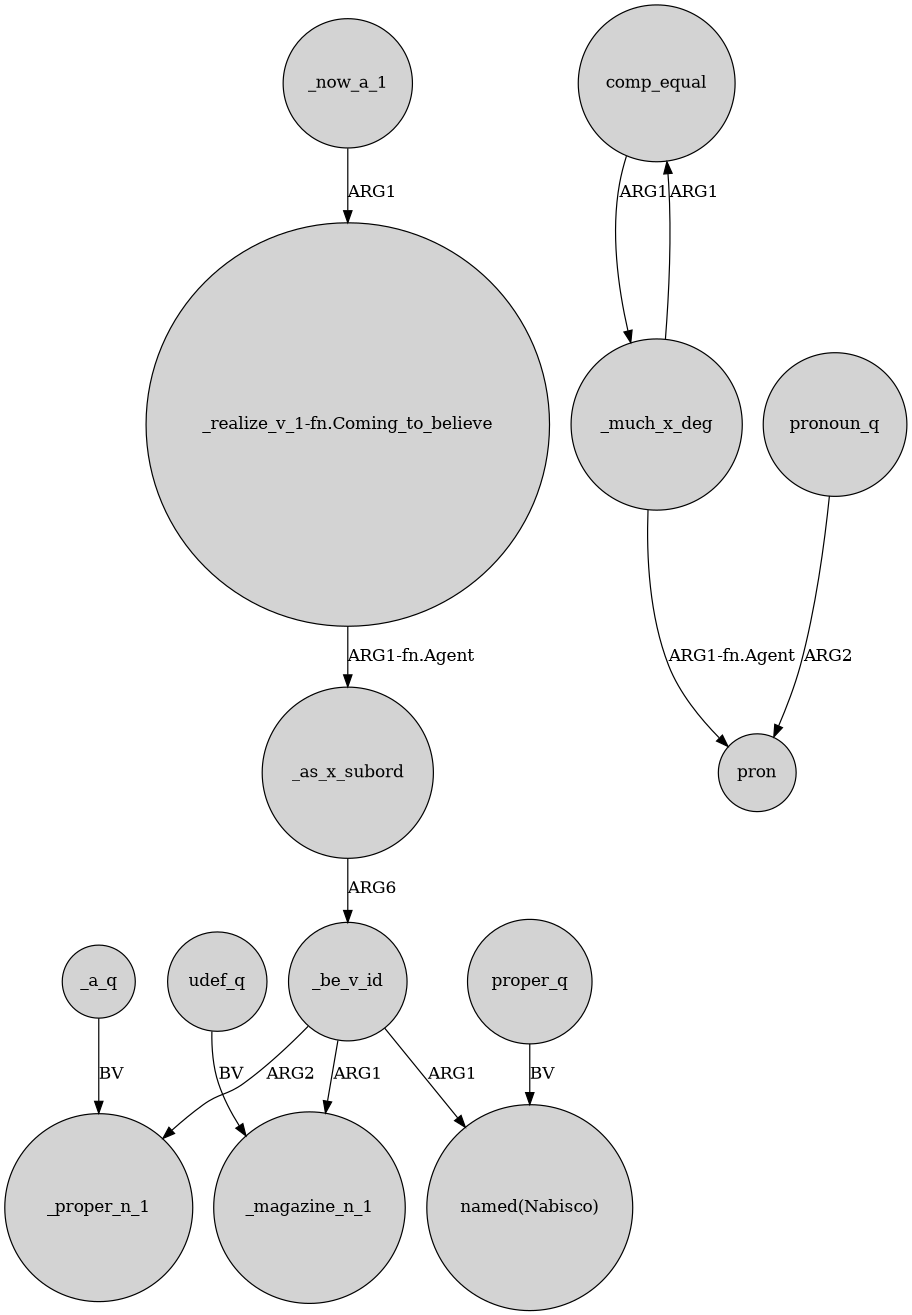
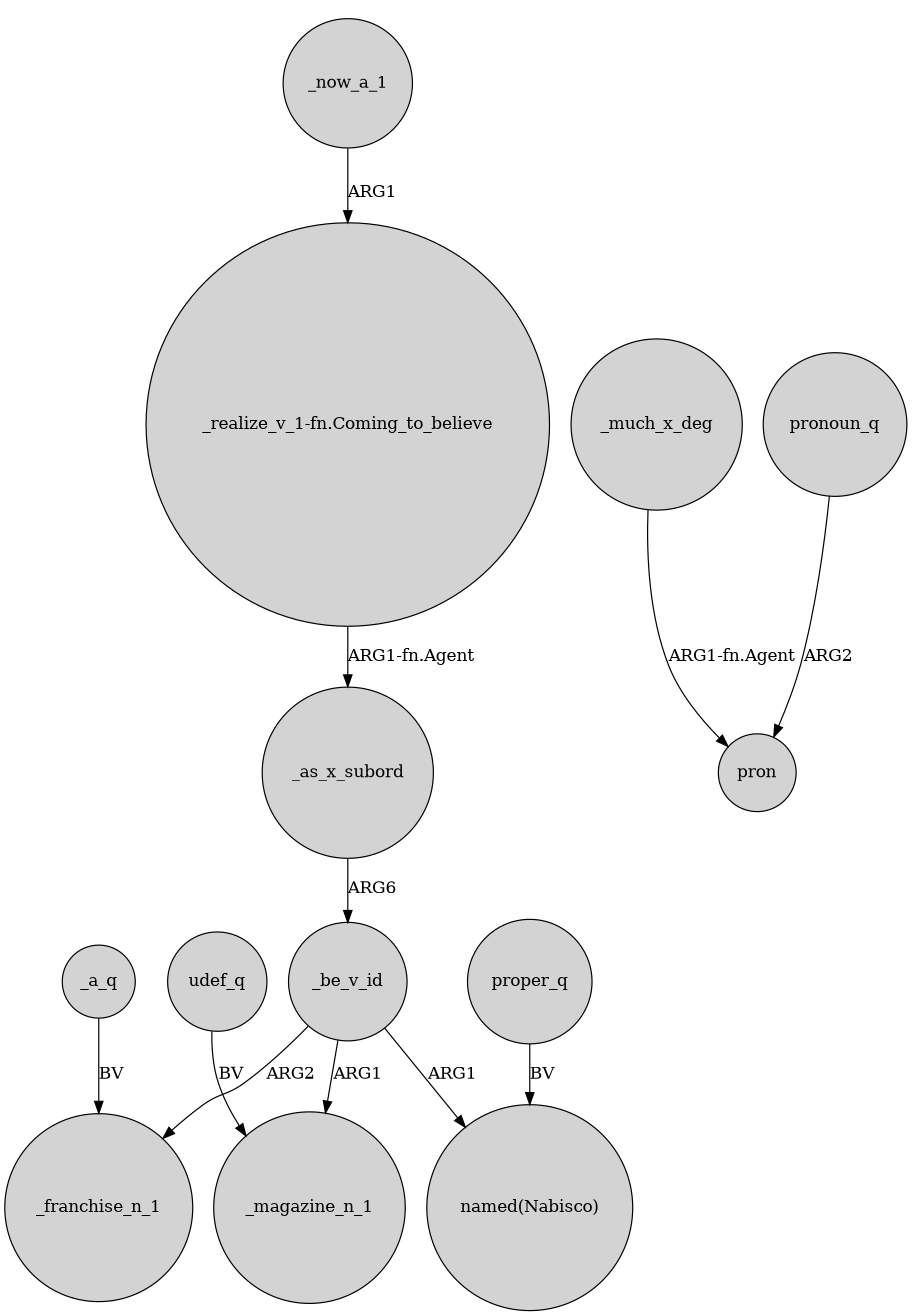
(657, 83) -> none
(99, 1208) -> (99, 1208)
